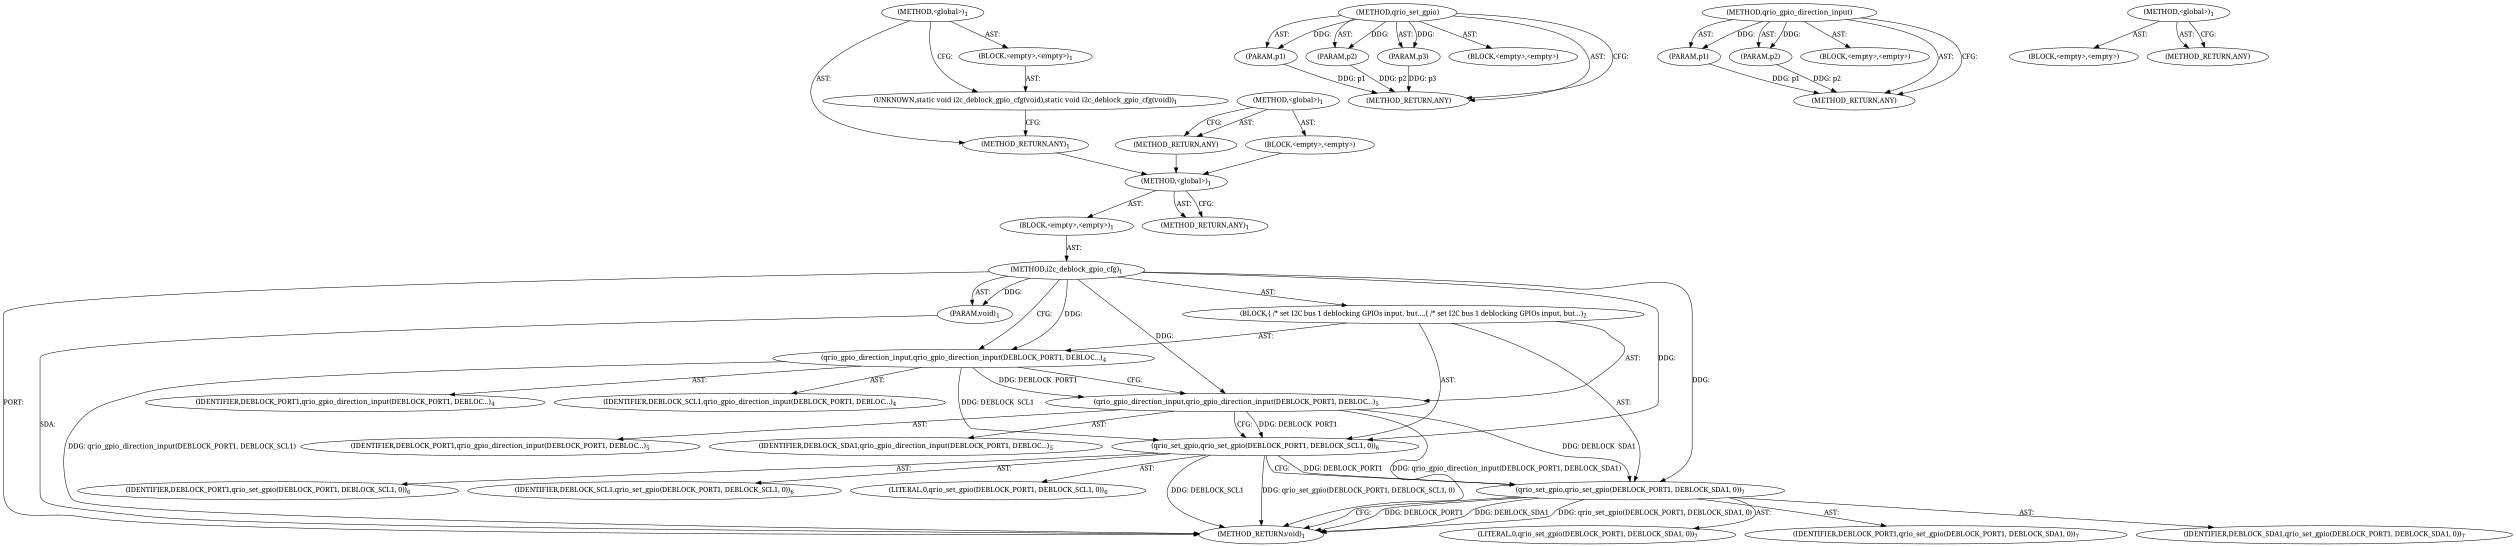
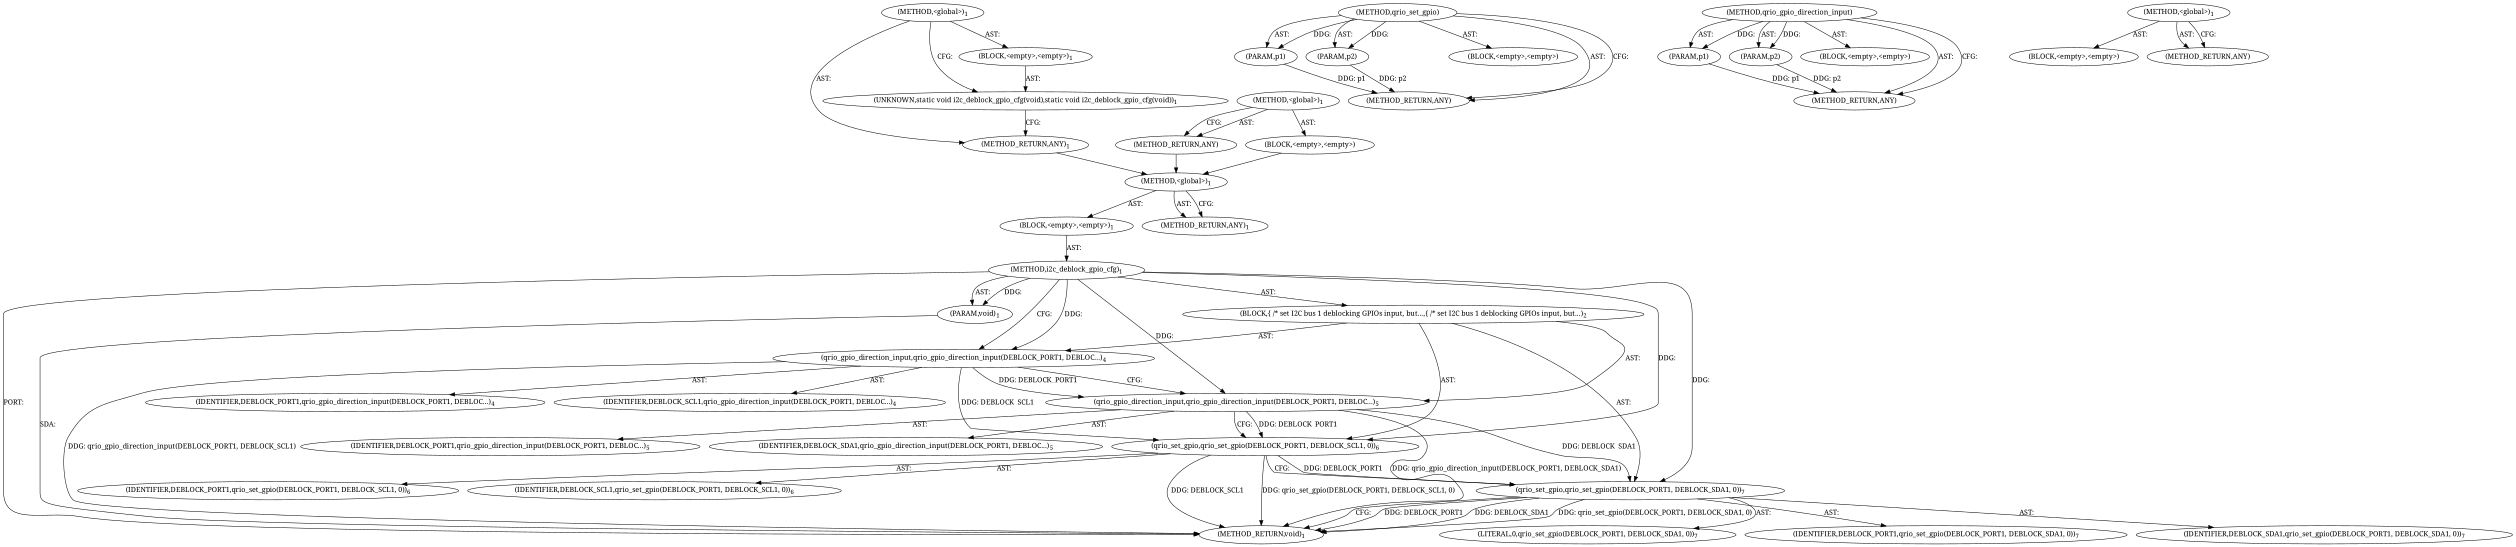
(1409, 57) -> none
(998, 491) -> none
